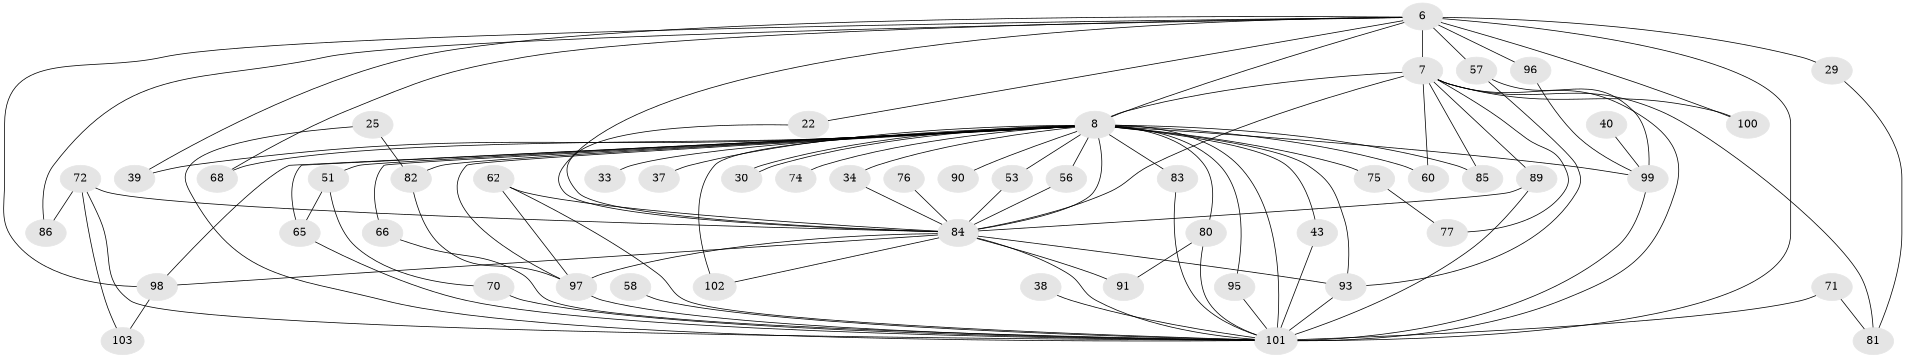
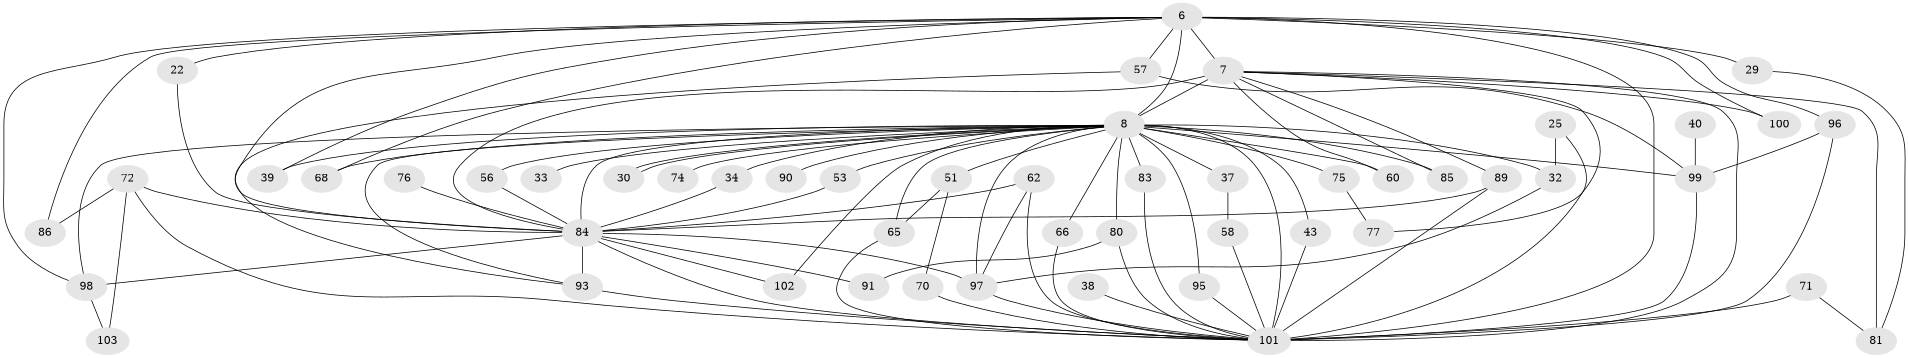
(411, 179) -> (1556, 179)
none -> (1228, 206)
none -> (1755, 294)
